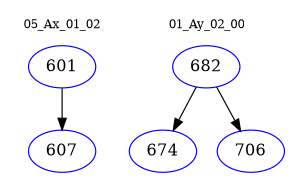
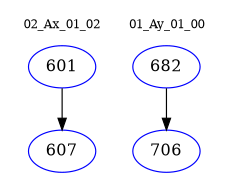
(62, 25) -> (62, 25)
(207, 25) -> (167, 25)
(163, 151) -> none
